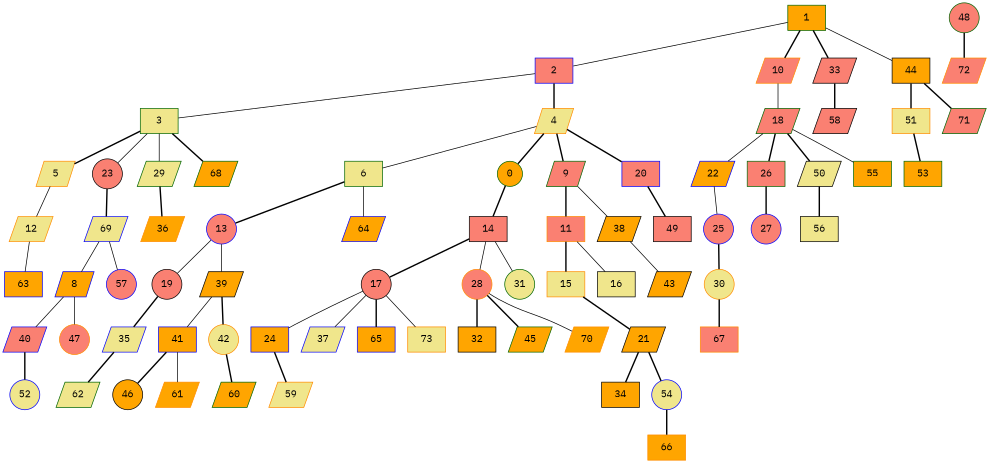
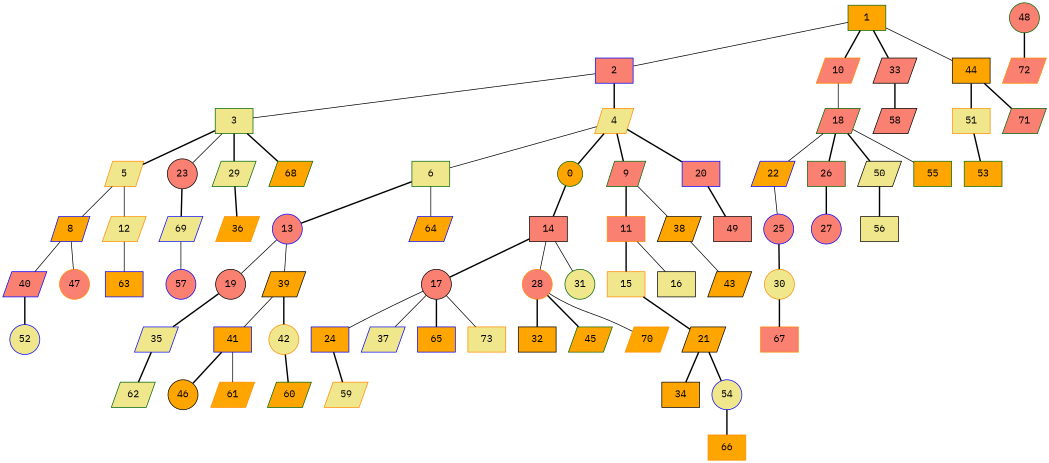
(159, 147) -> (234, 147)
(90, 257) -> (97, 201)
